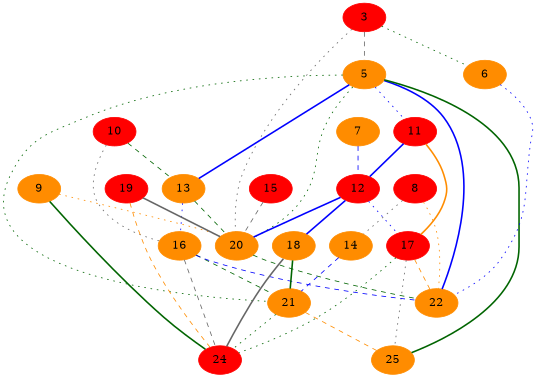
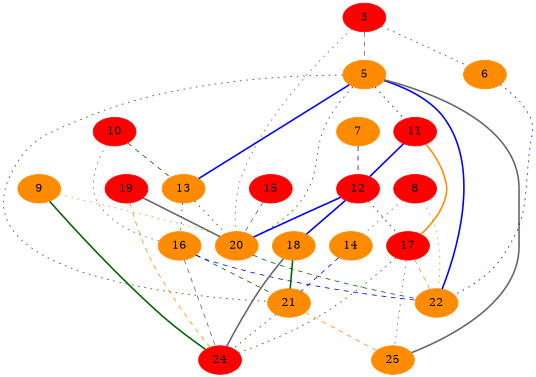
(519, 205) -> (519, 205)
(210, 217) -> (210, 217)
